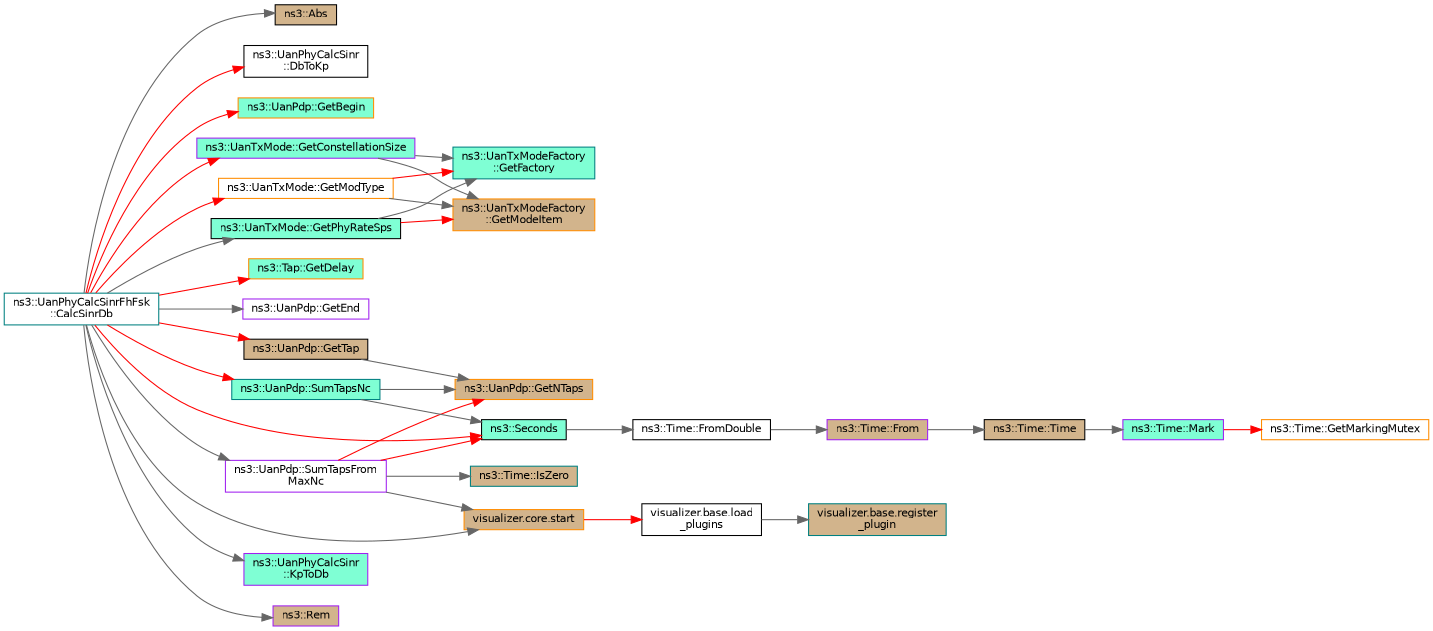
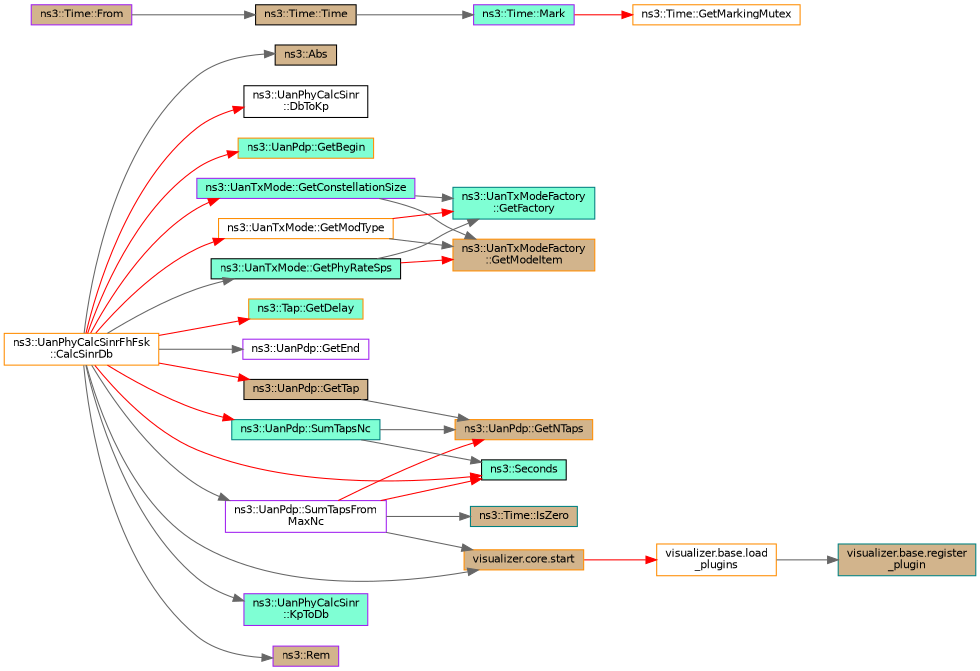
(81, 309) -> (81, 349)
(702, 430) -> none
(702, 520) -> (716, 560)
